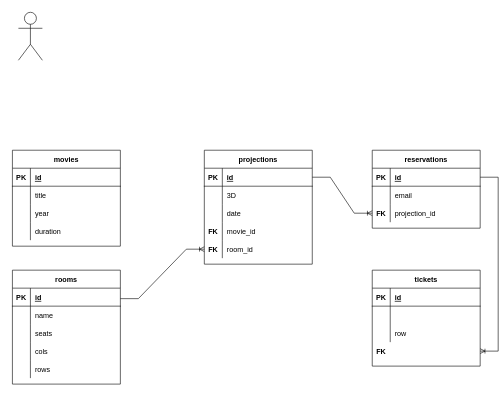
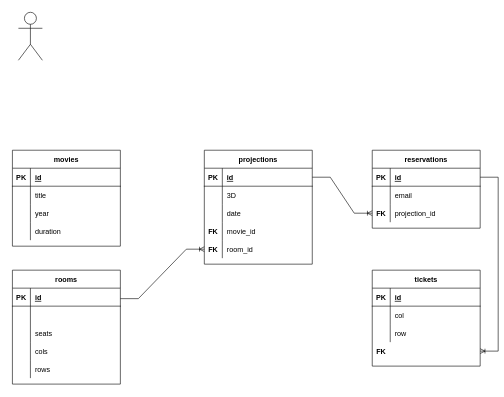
(75, 315) -> none
none -> (435, 315)
